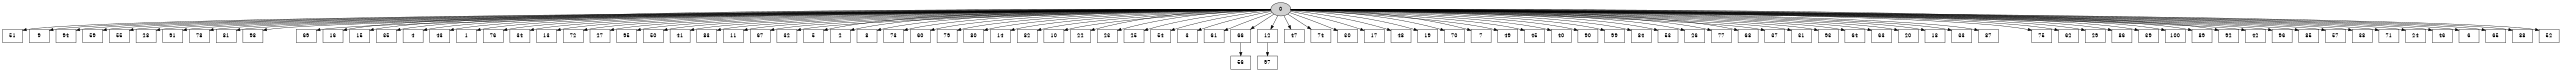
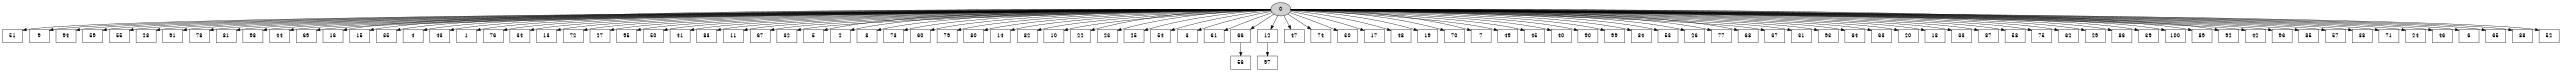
none -> (280, 36)
none -> (2015, 36)
